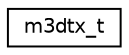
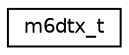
(64, 28) -> (64, 28)
